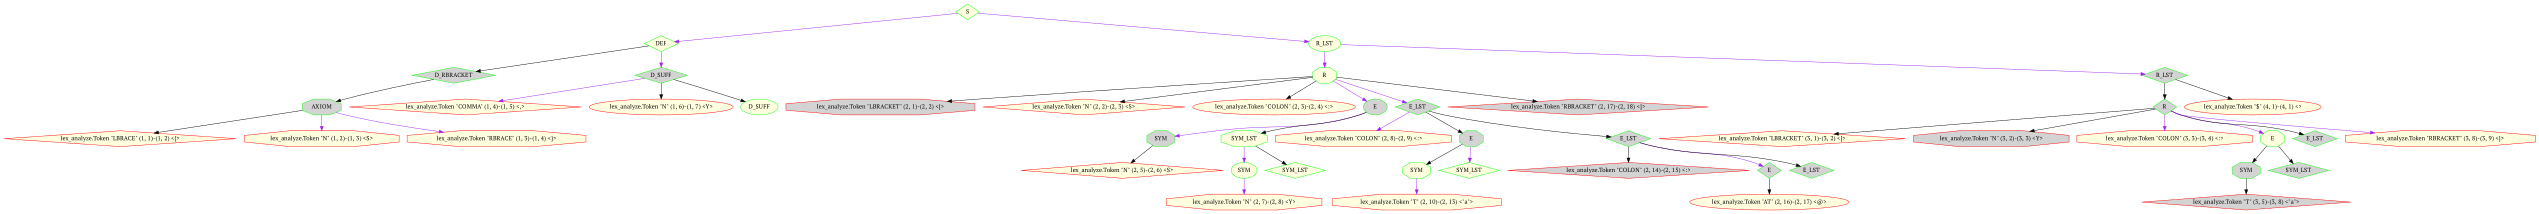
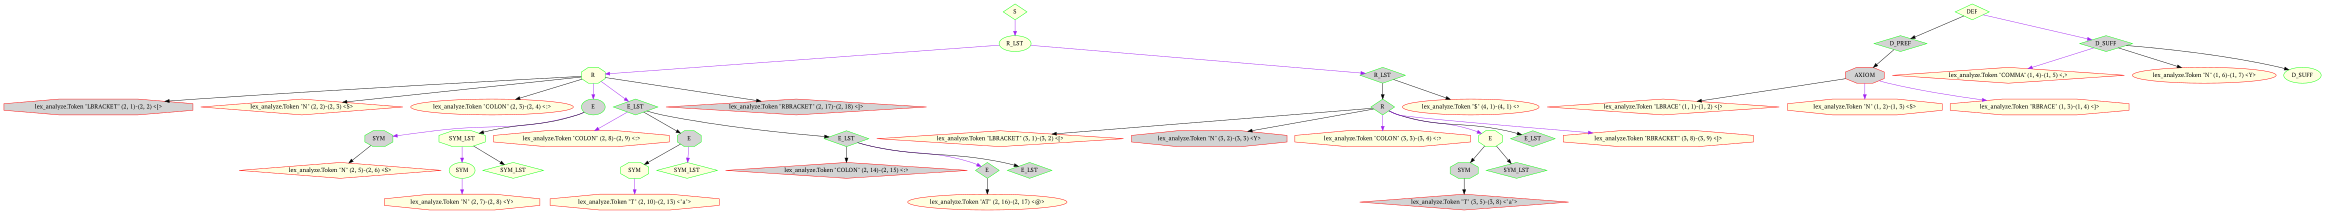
(818, 27) -> none
(454, 75) -> (1901, 44)
(322, 107) -> (1865, 75)
